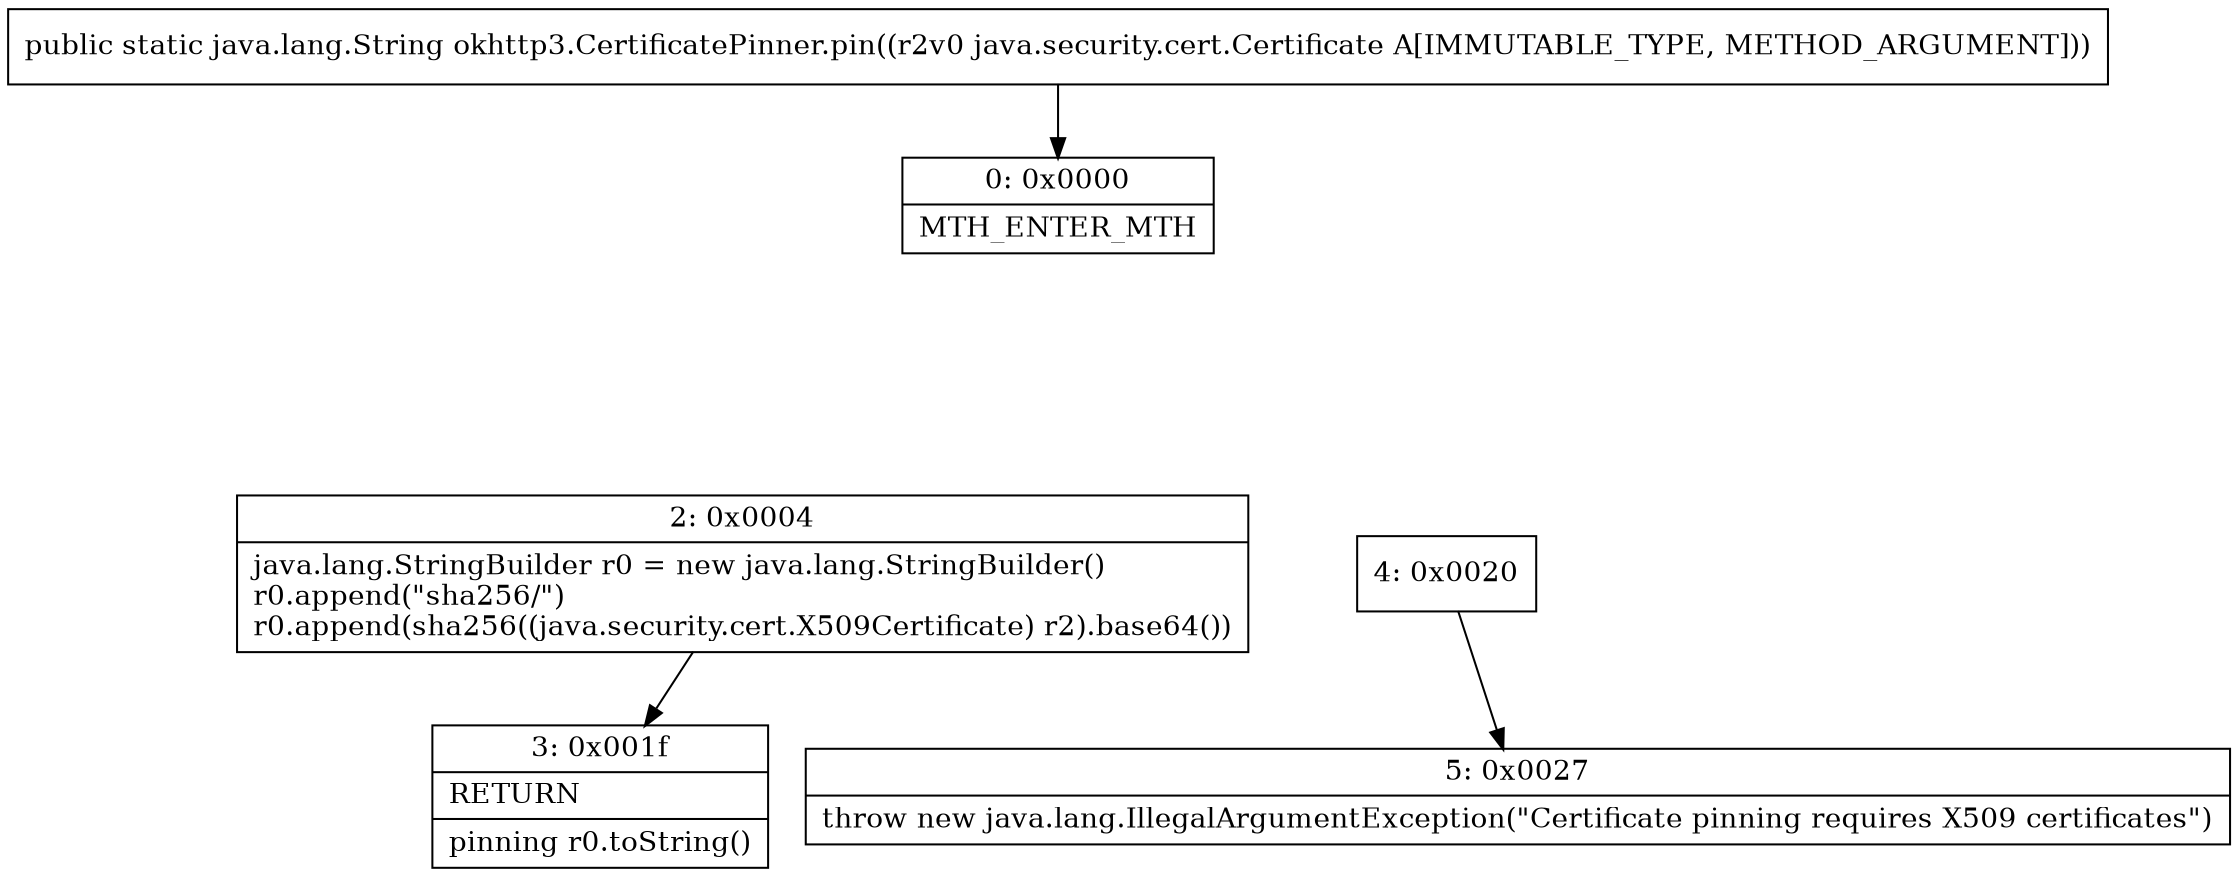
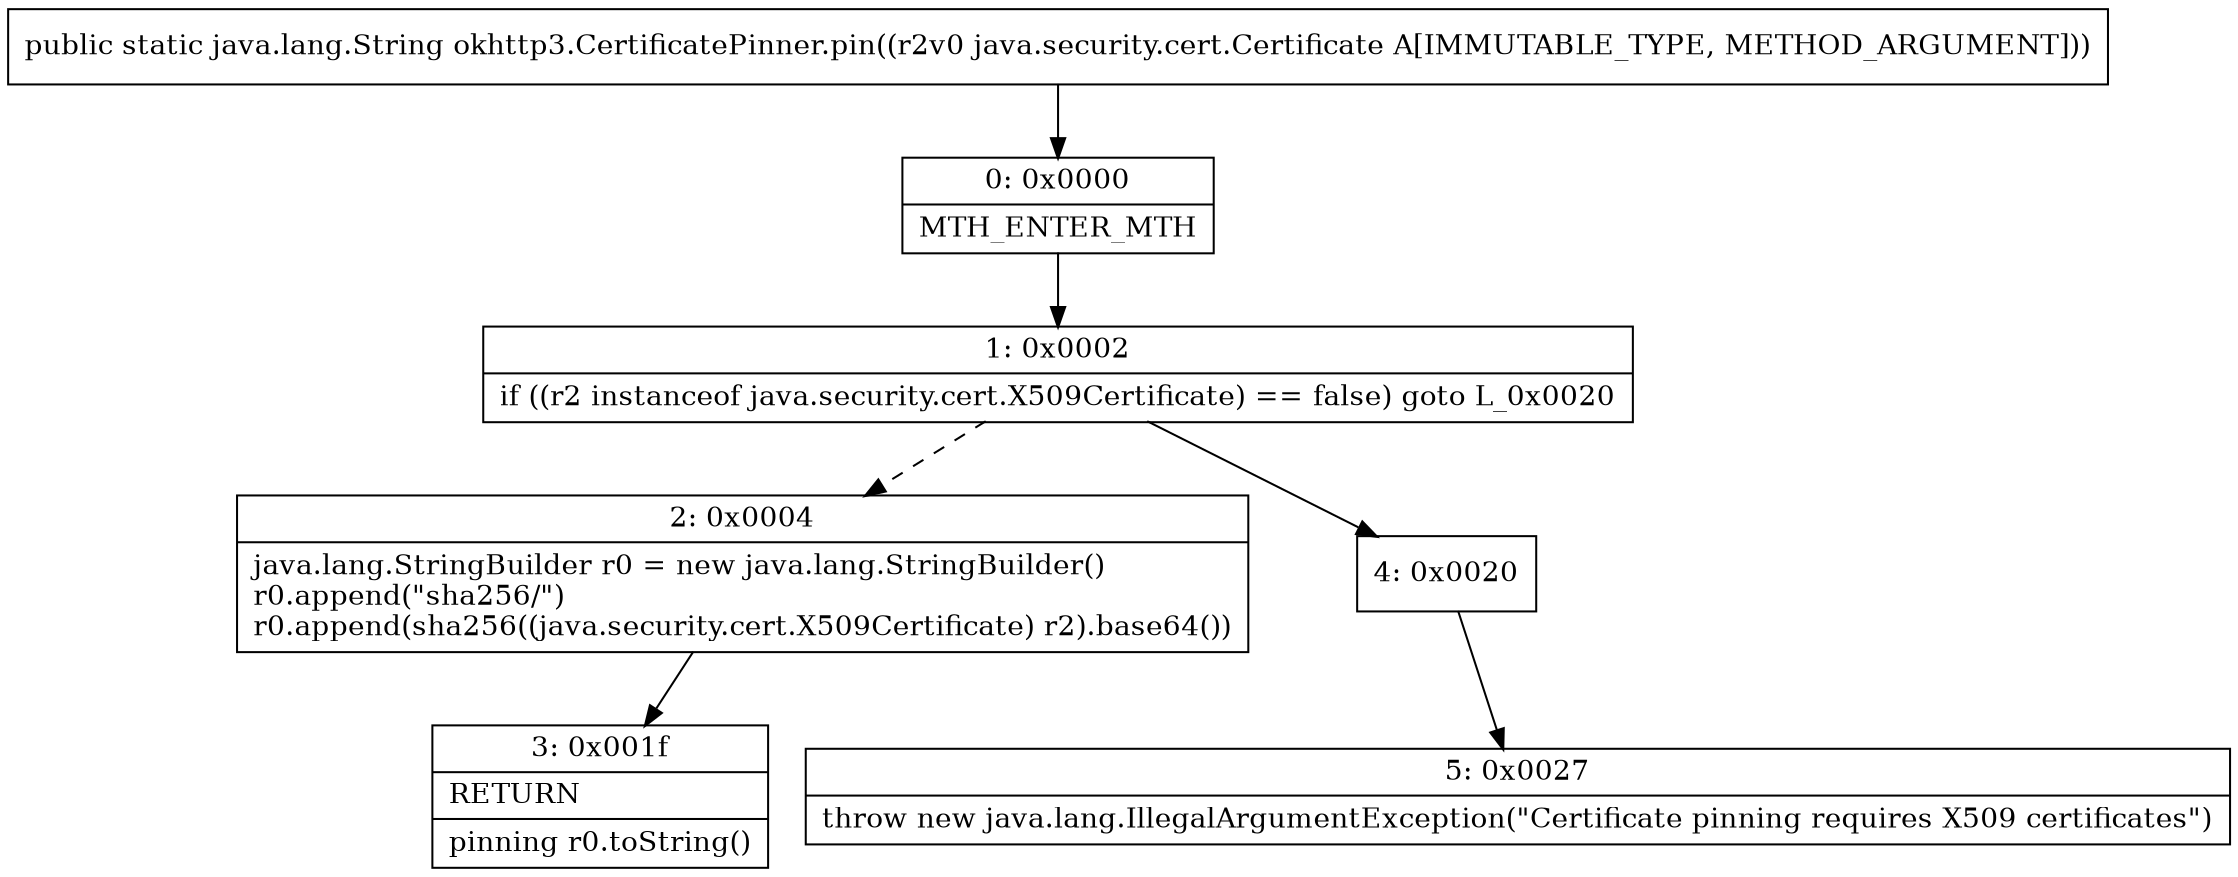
none -> (1058, 374)
